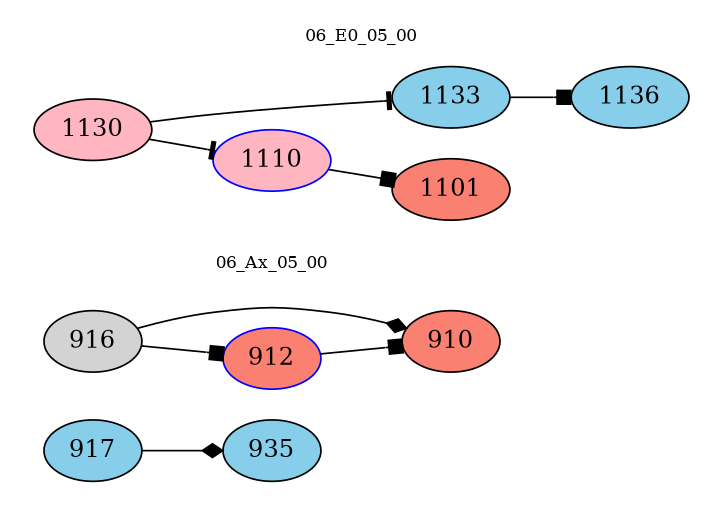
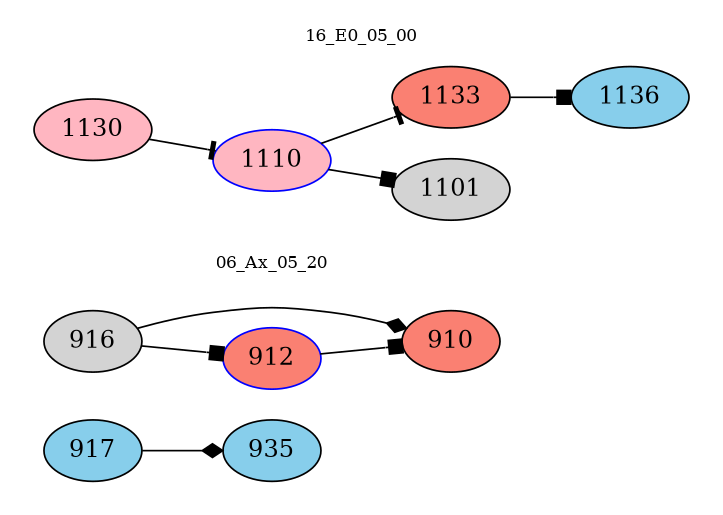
(362, 37) -> (362, 37)
(451, 97) -> (451, 97)
(267, 109) -> (357, 130)
(451, 189) -> (451, 189)
(272, 264) -> (272, 264)
